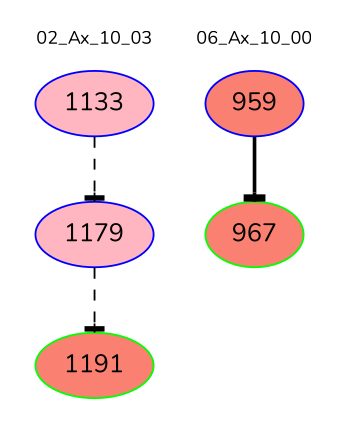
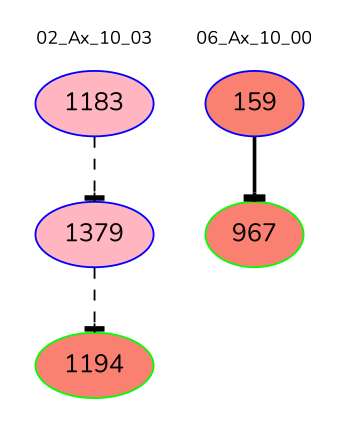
(95, 104) -> (95, 104)
(255, 104) -> (255, 104)
(95, 235) -> (95, 235)
(95, 365) -> (95, 365)
